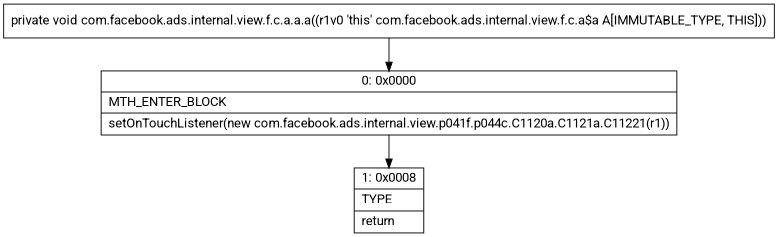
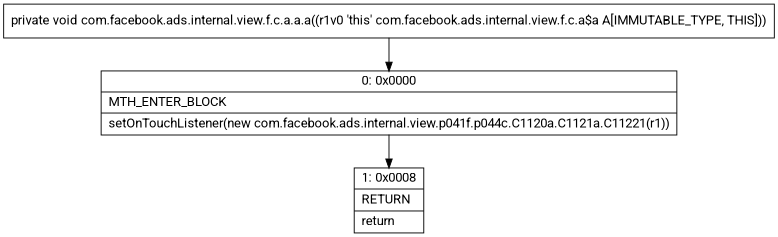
(377, 200) -> (386, 200)
